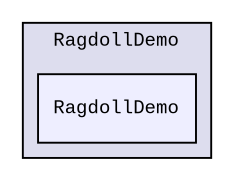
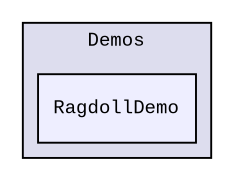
(117, 41) -> (117, 41)
